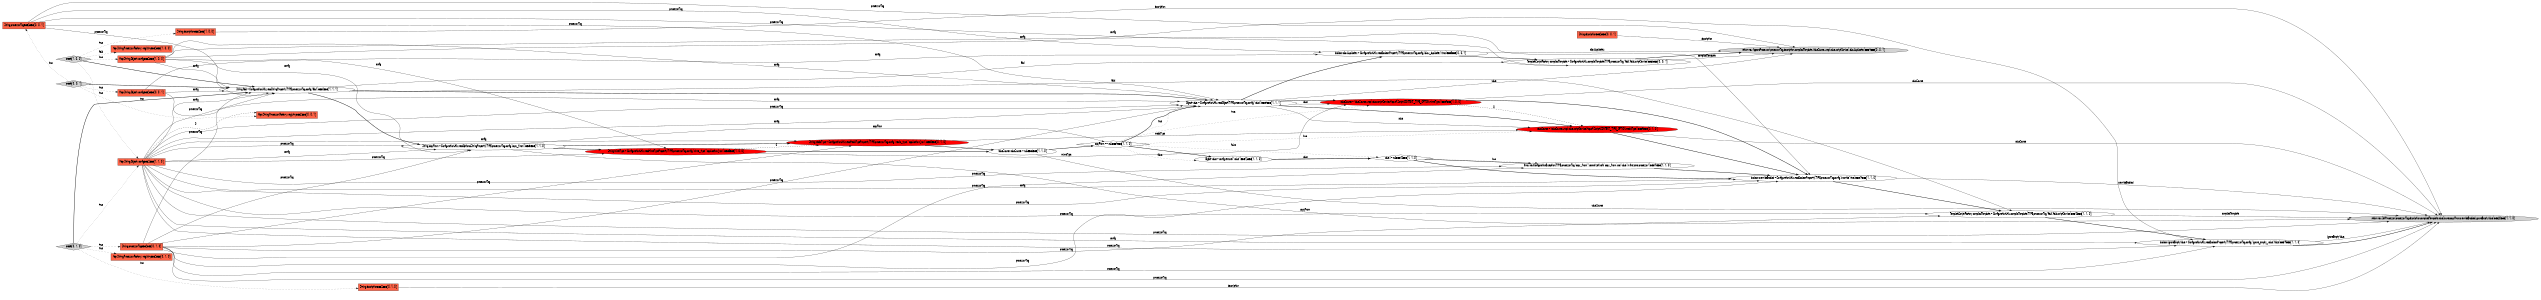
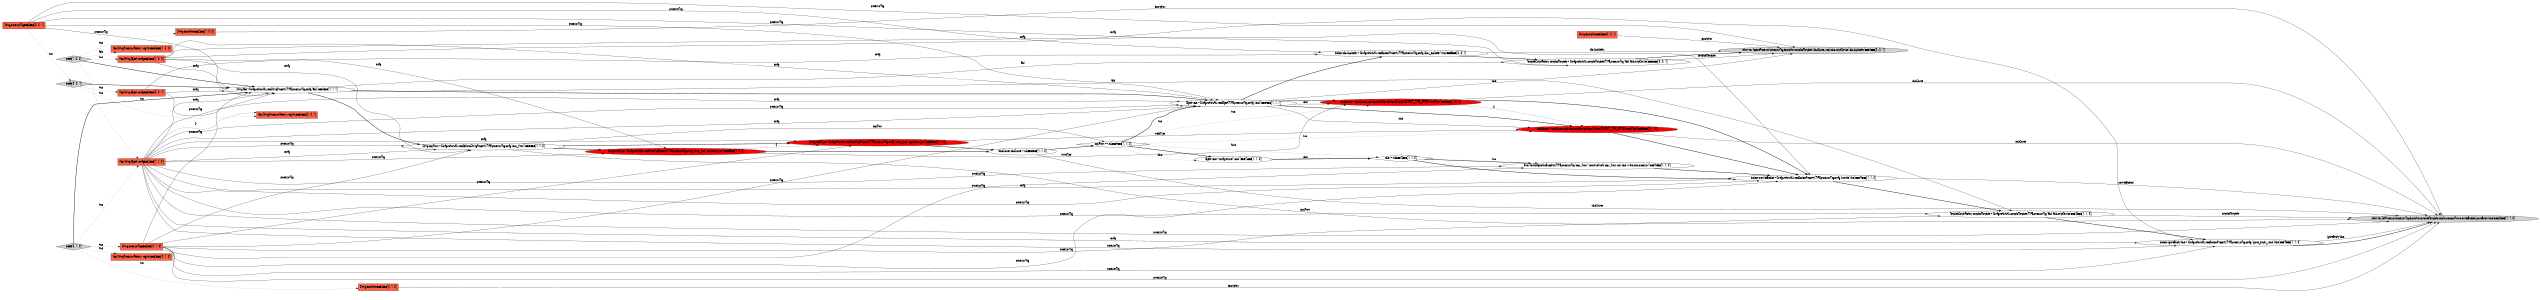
(44, 59) -> (48, 55)
